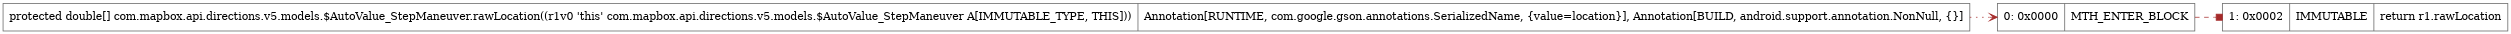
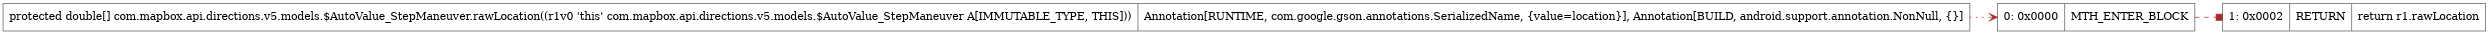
(2332, 17) -> (2321, 17)
